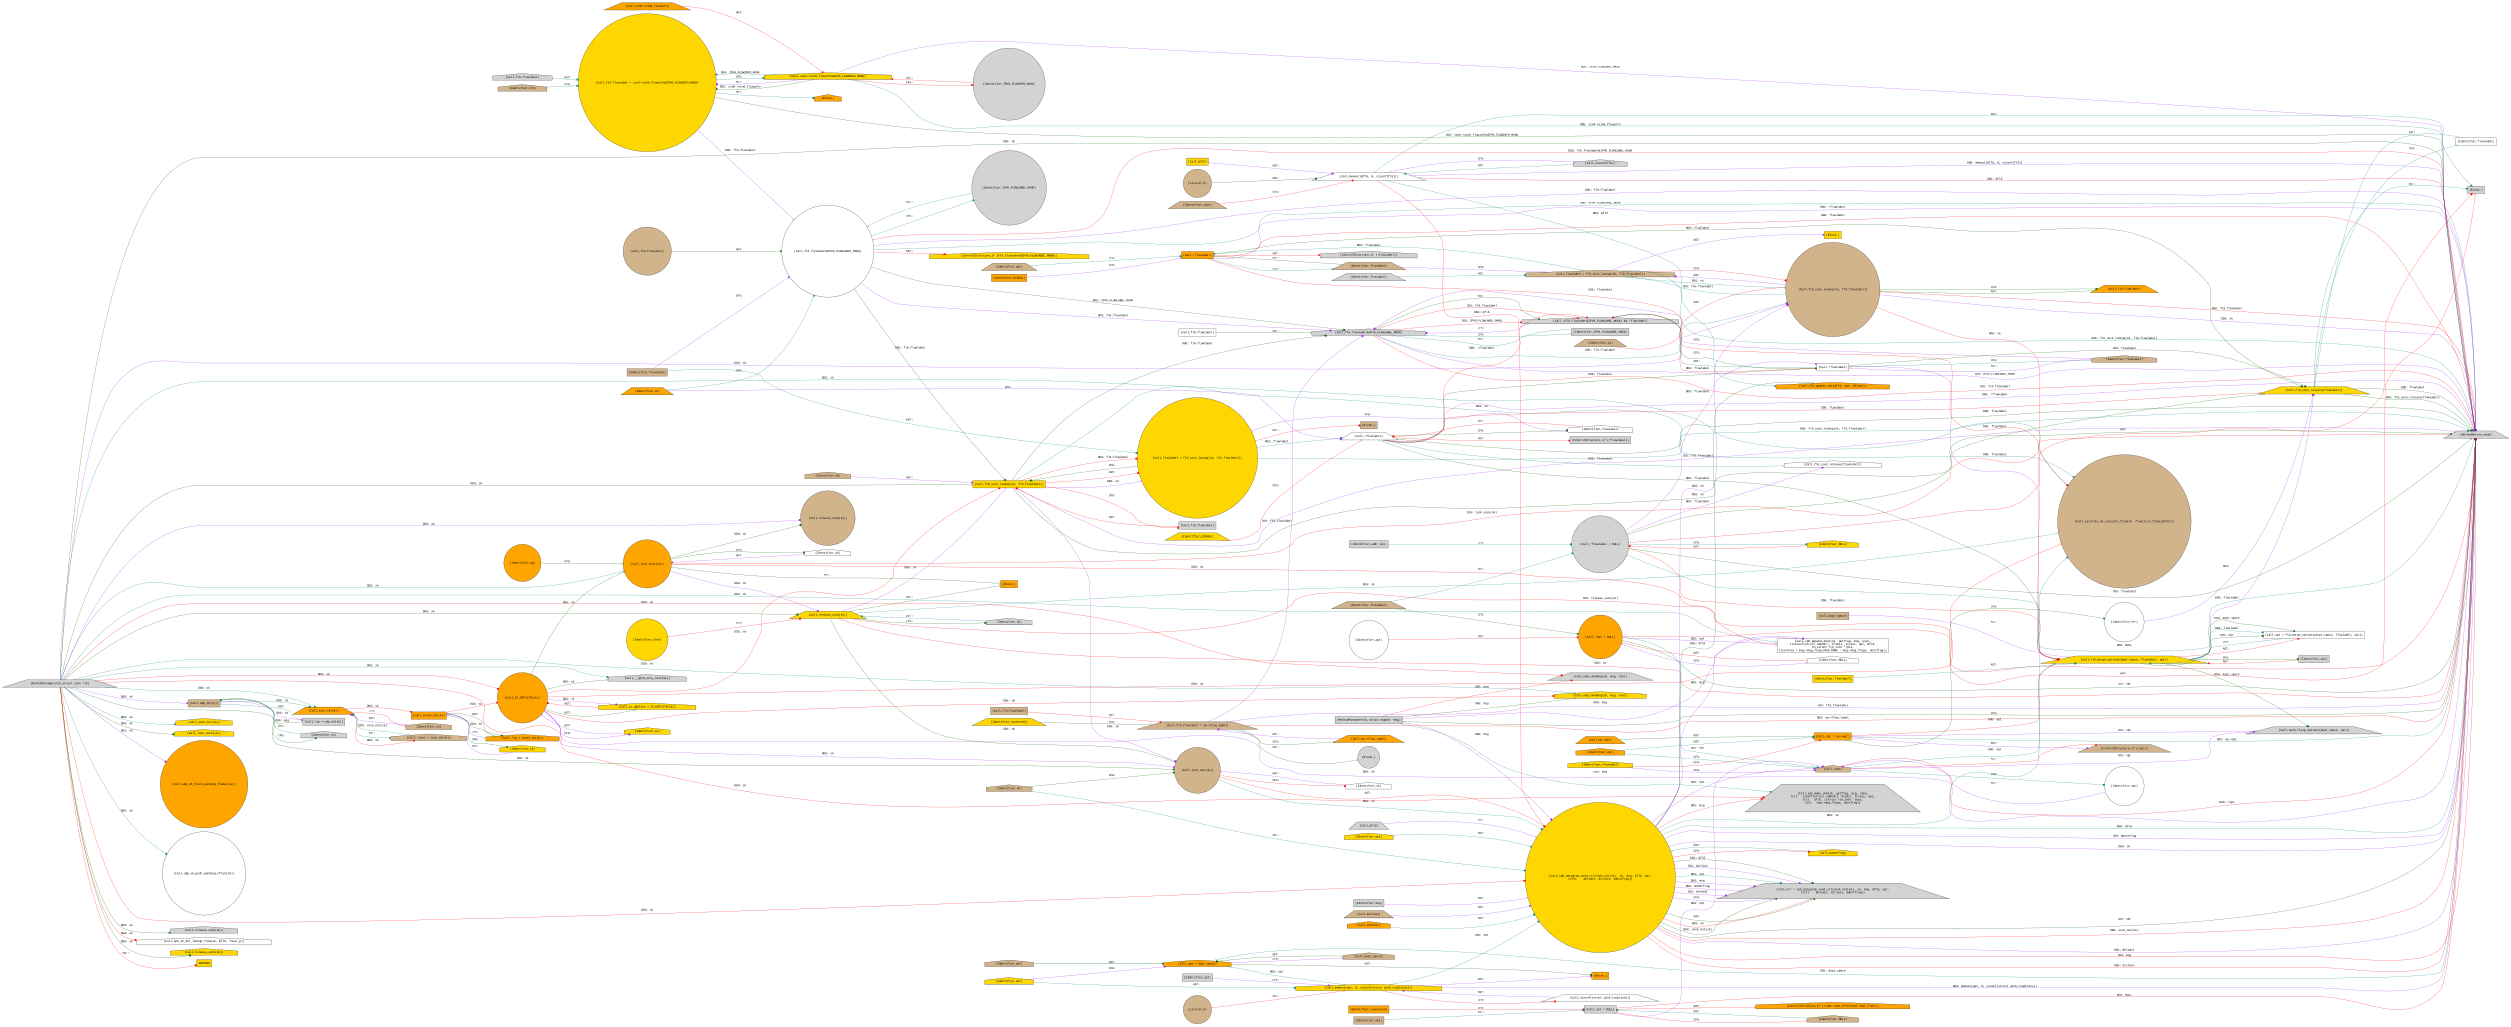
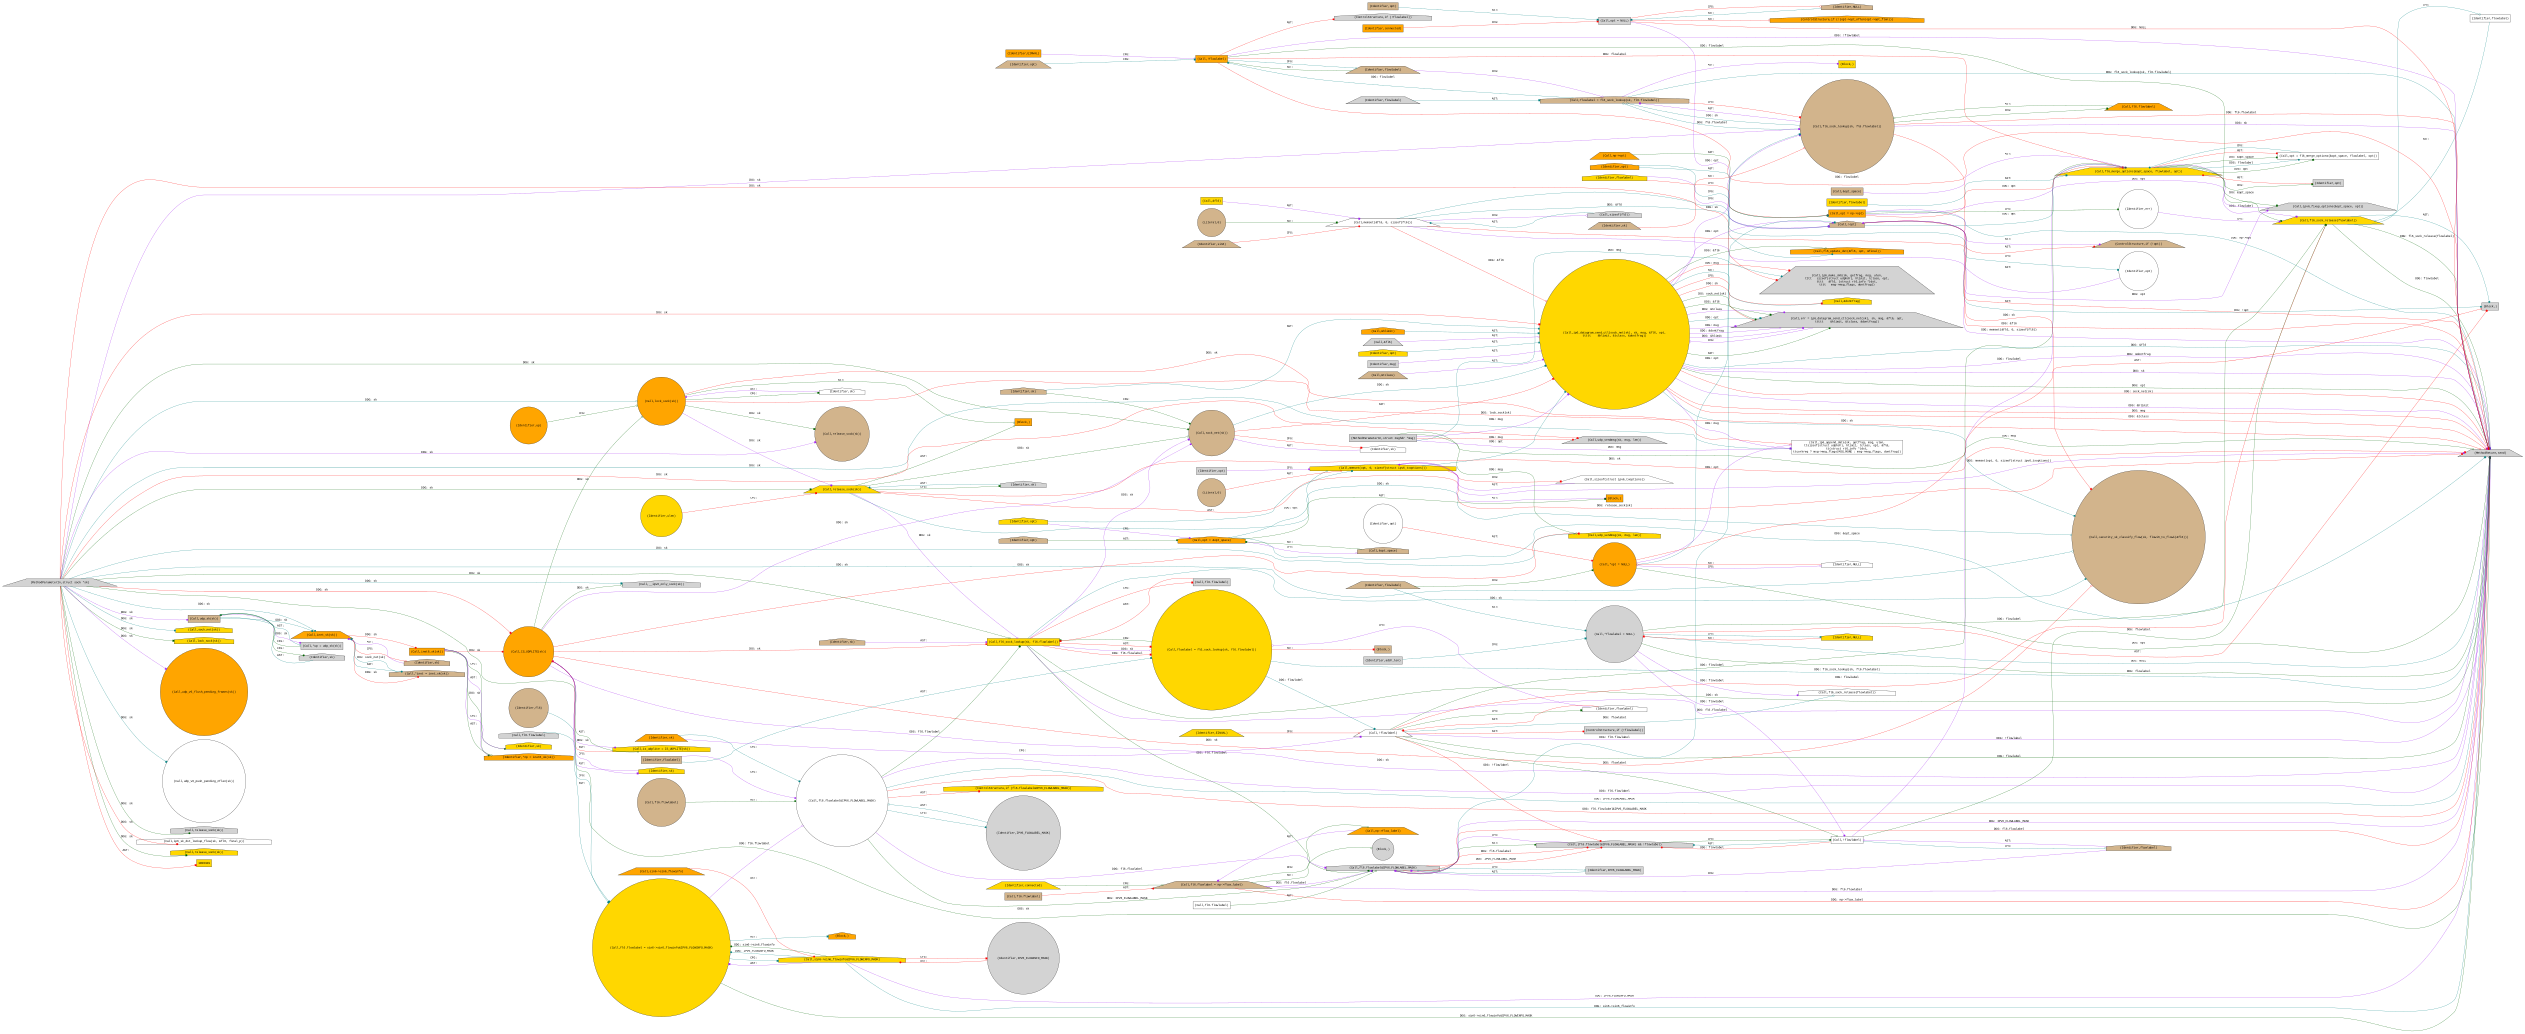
(522, 88) -> (529, 708)
(1847, 608) -> none
(1995, 713) -> (2009, 436)
(282, 721) -> (281, 641)
(522, 738) -> (529, 757)
